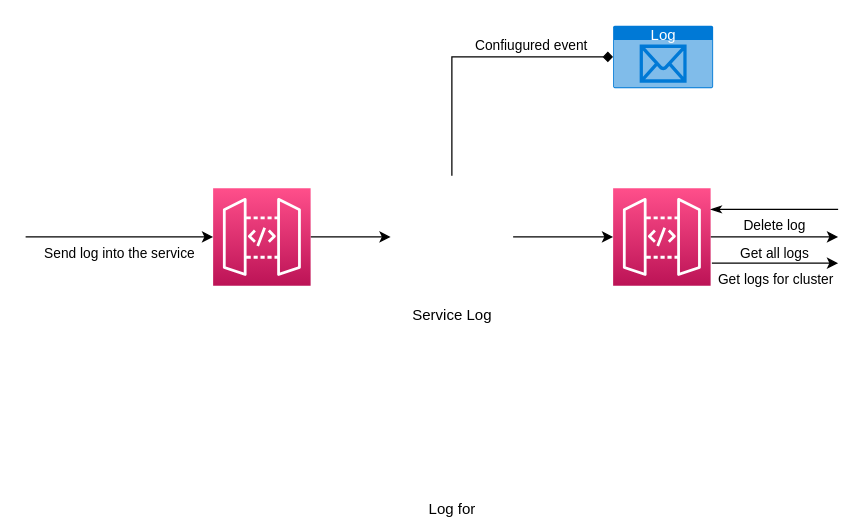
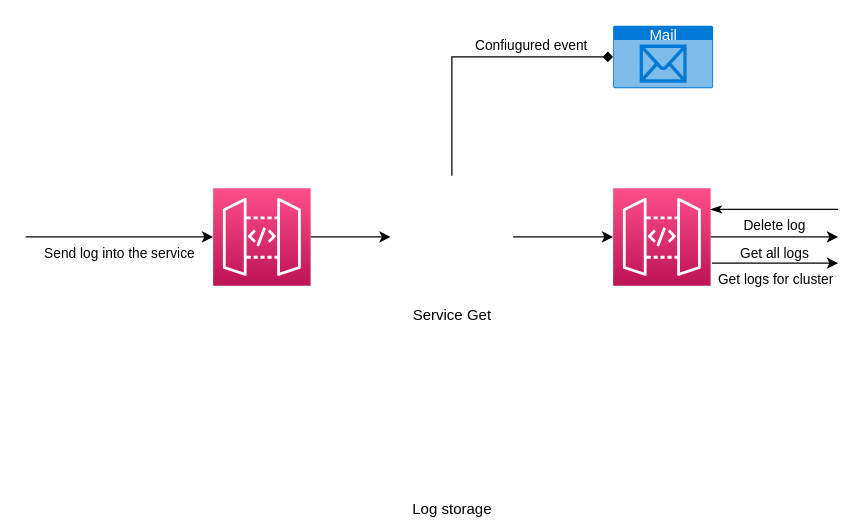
(664, 36) -> (664, 36)
(453, 316) -> (453, 316)
(453, 510) -> (453, 510)
